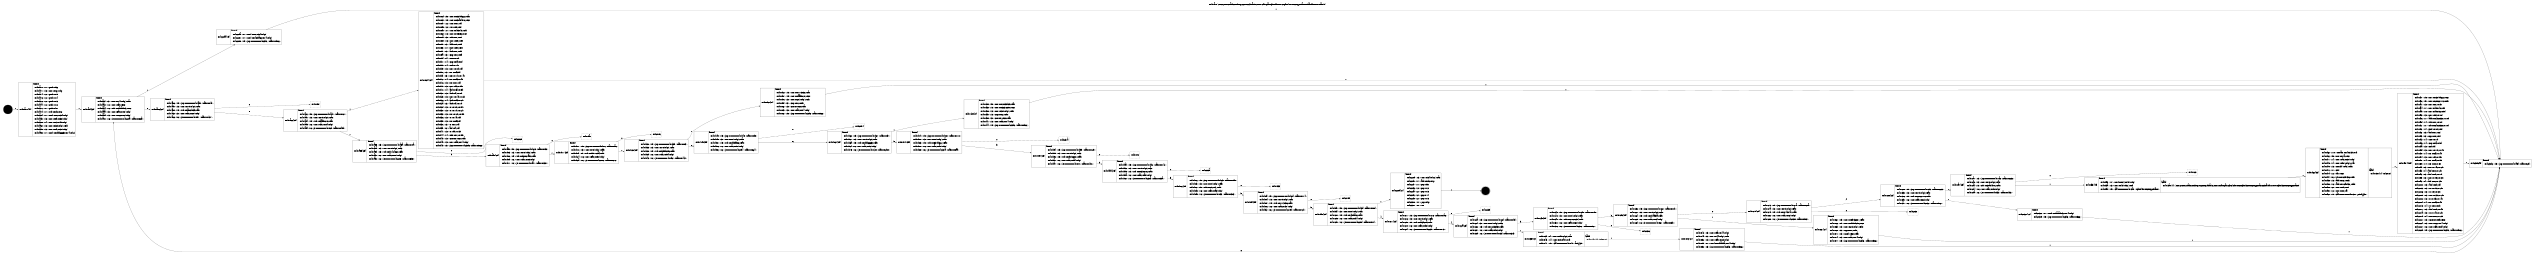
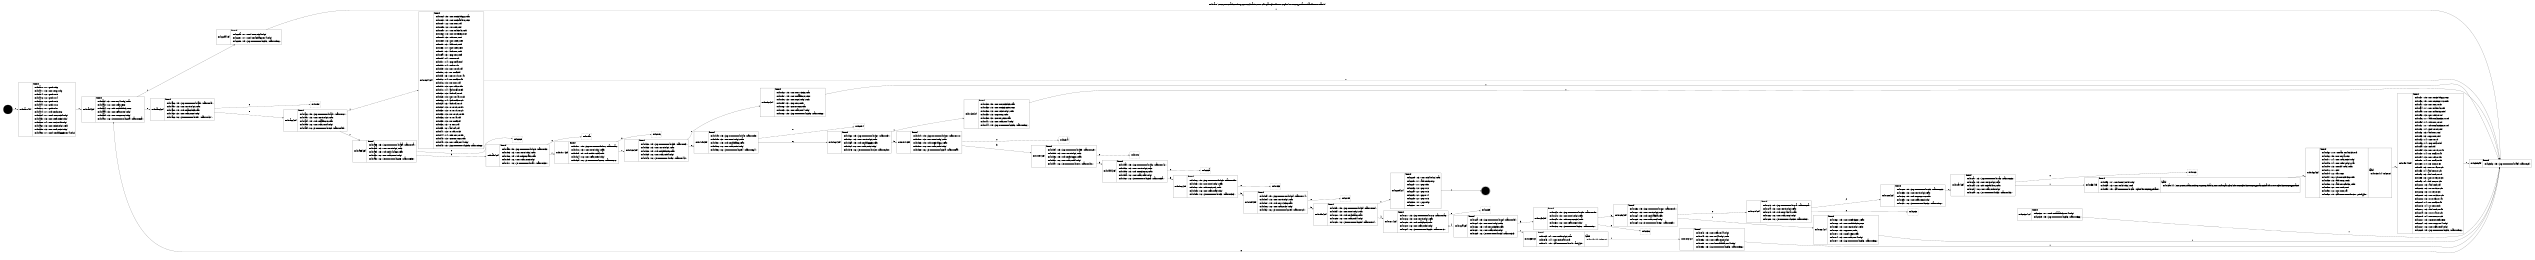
(1981, 205) -> none
(1450, 224) -> (1451, 226)
